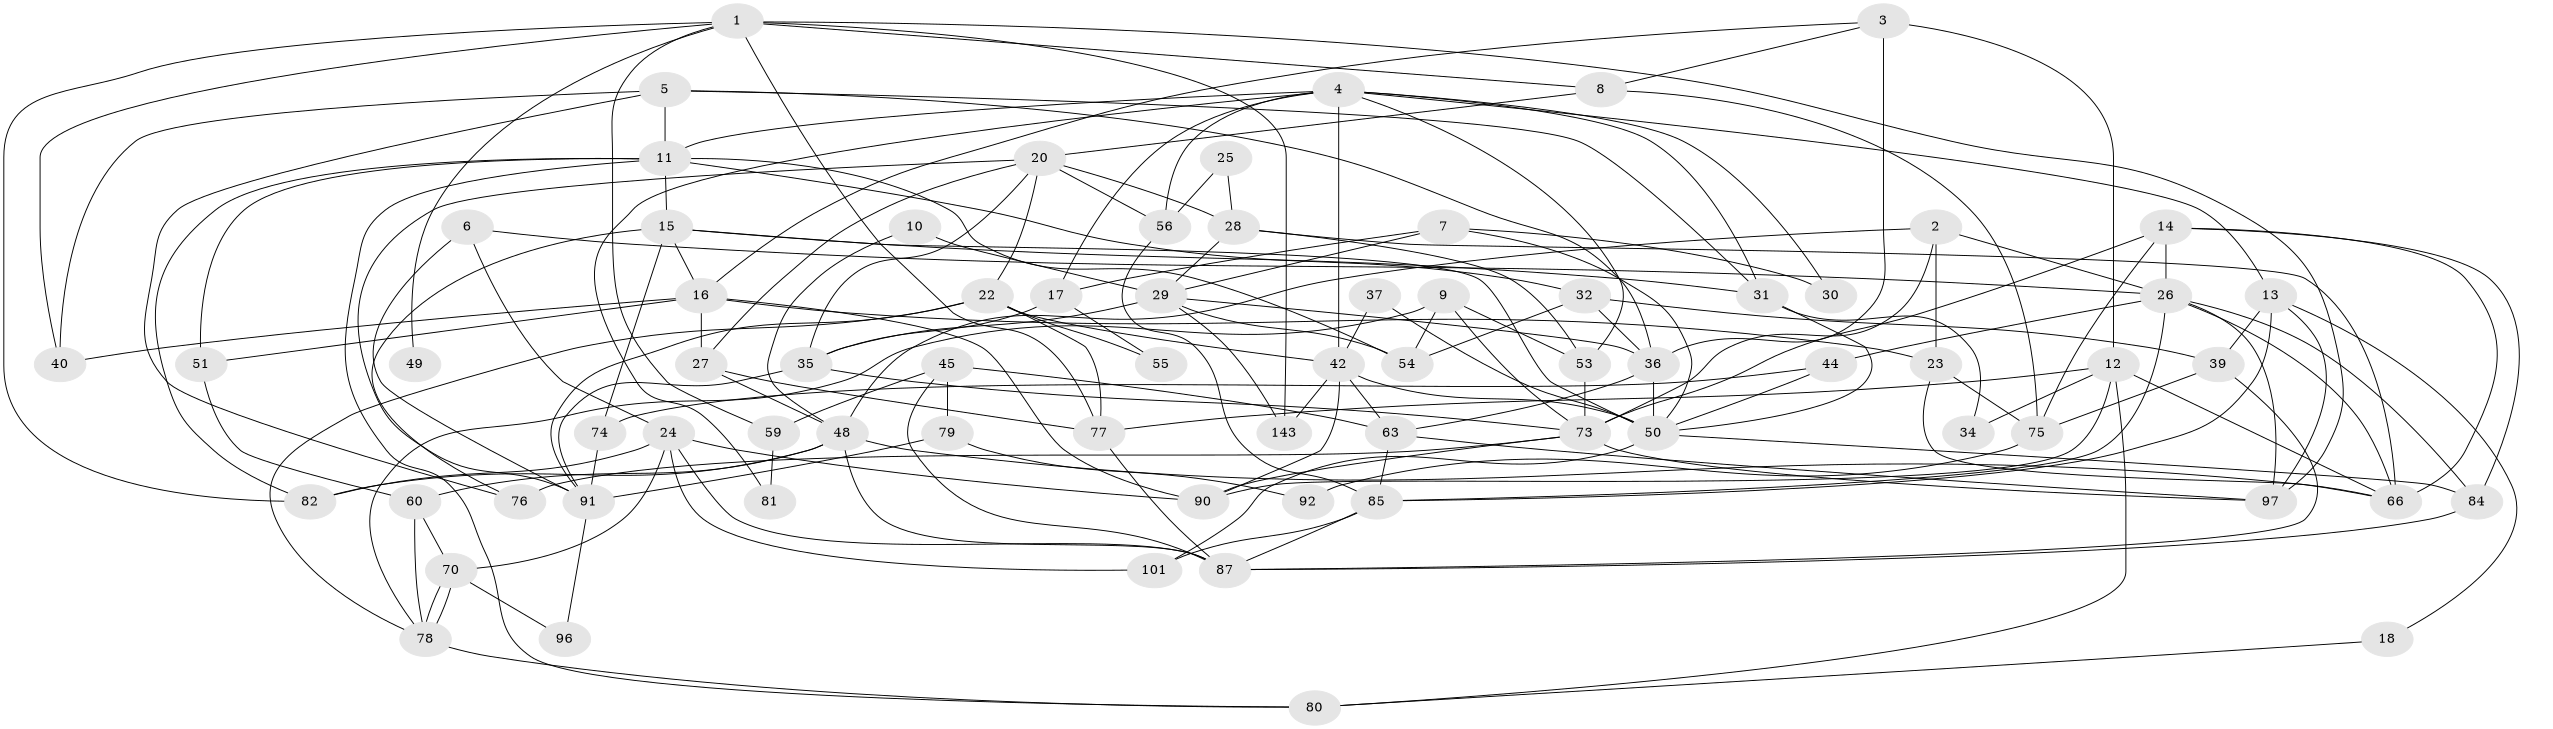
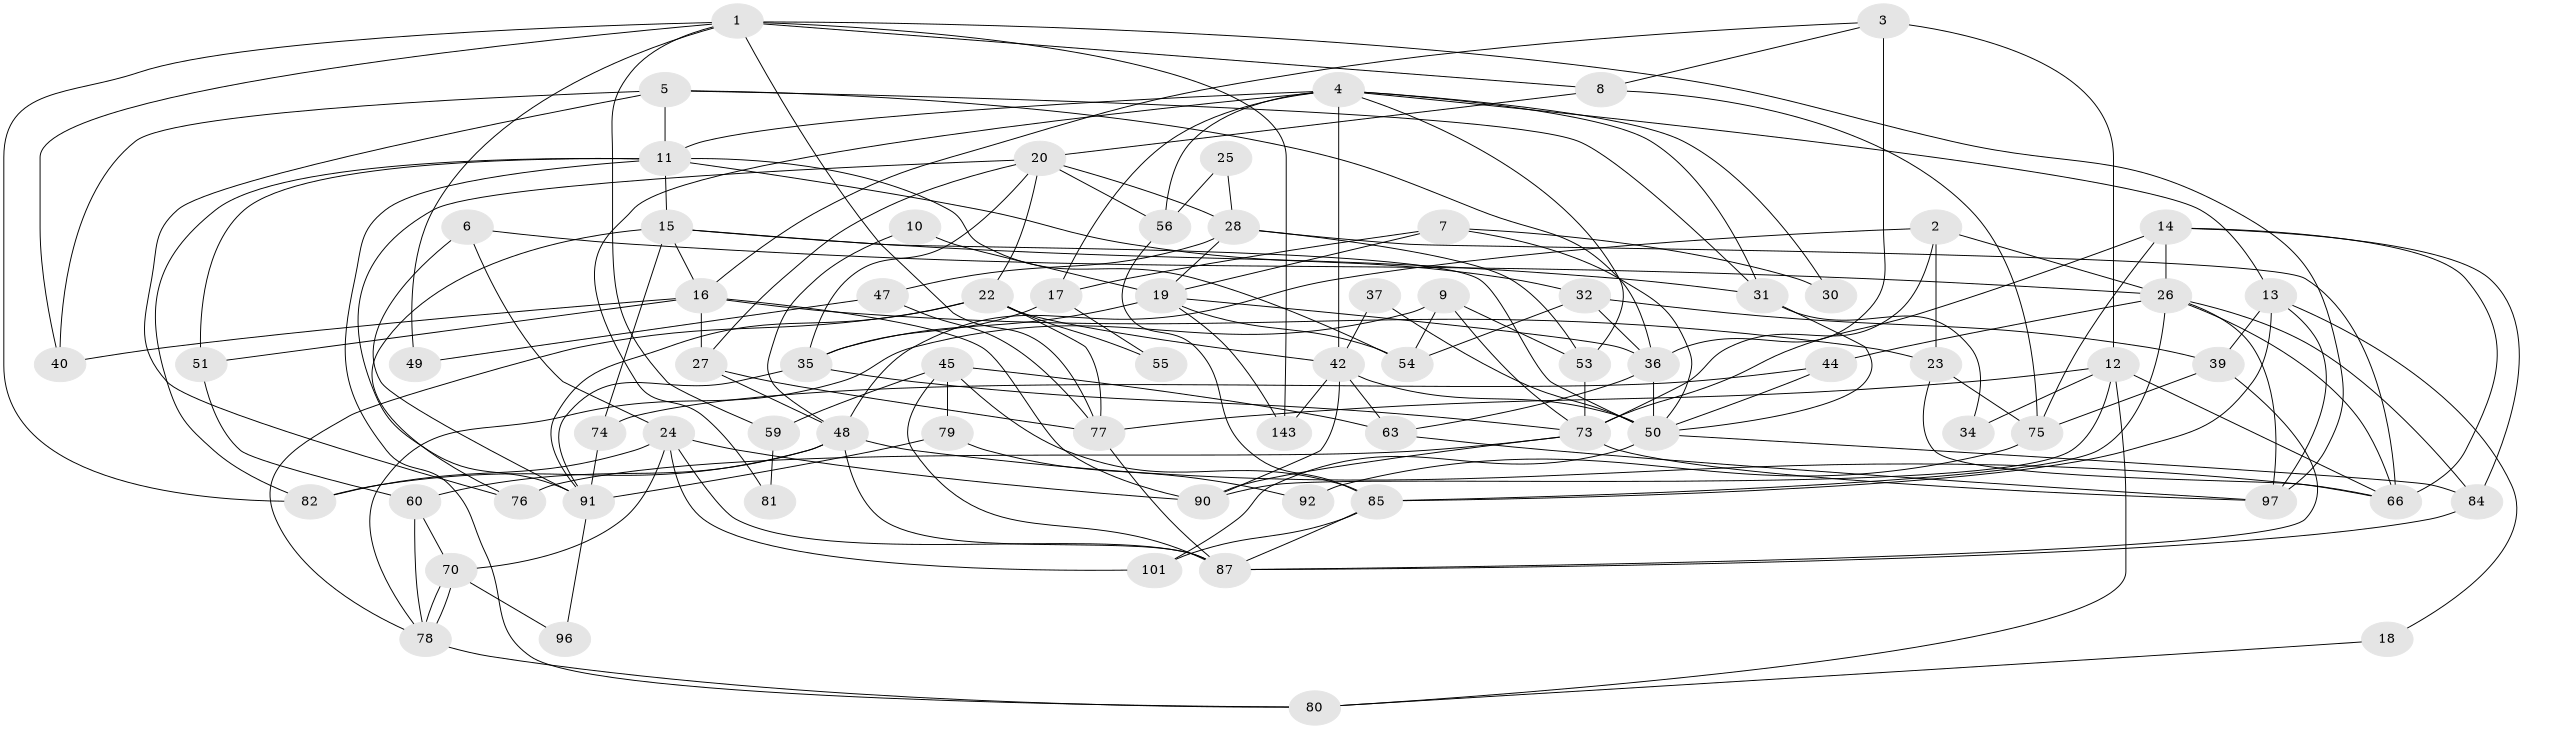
none -> (883, 296)
(1161, 296) -> (1161, 296)
(1384, 467) -> (1106, 464)
